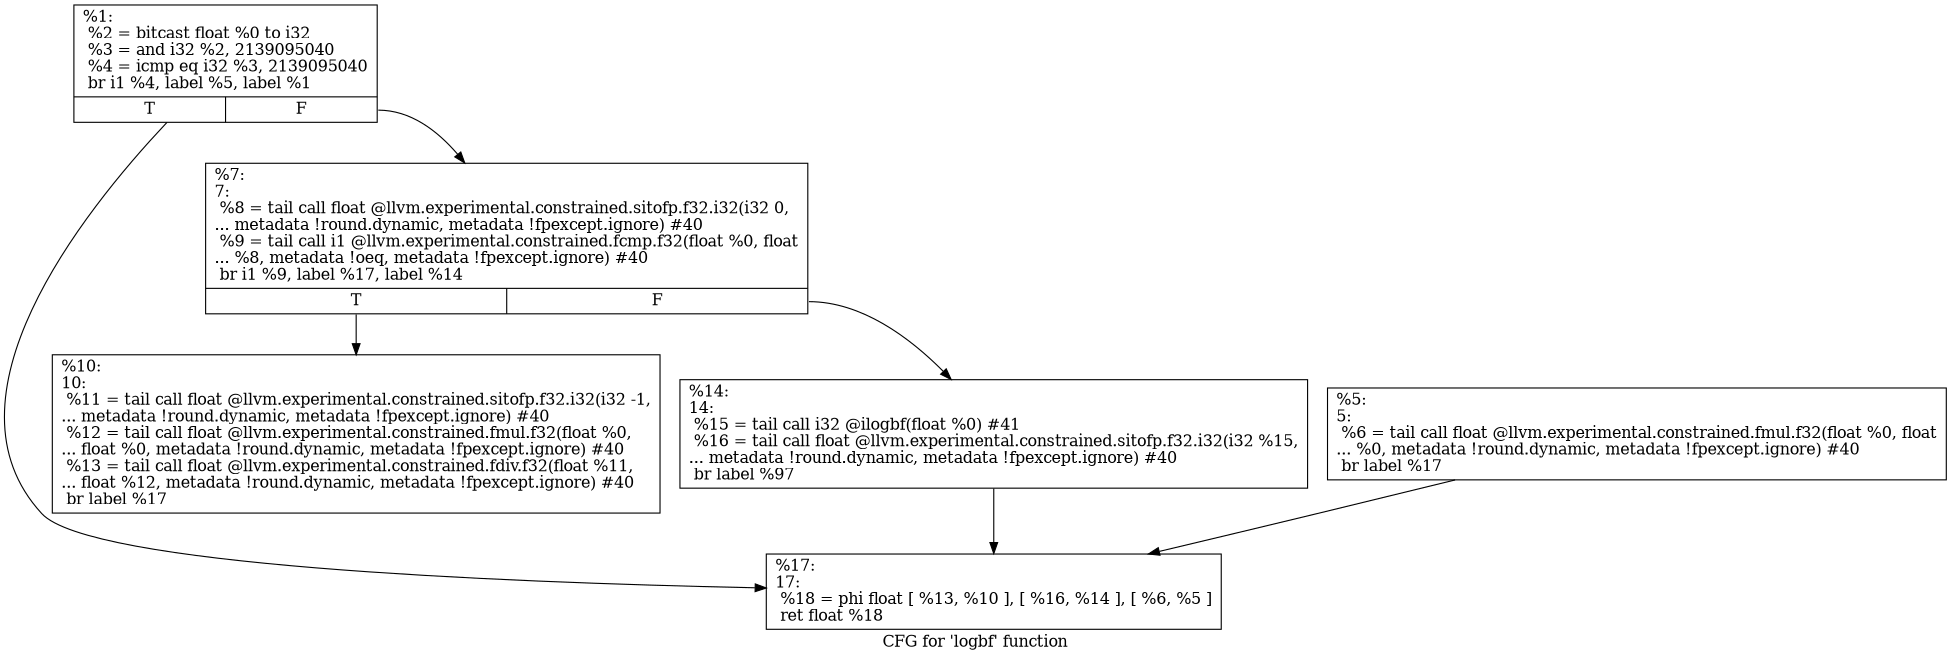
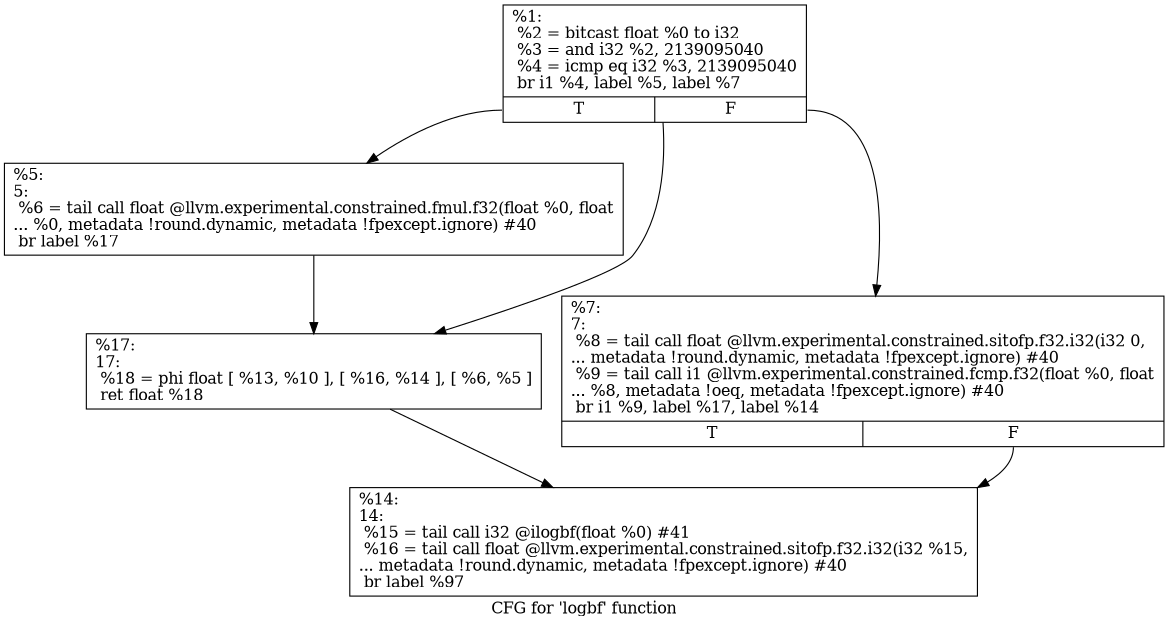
(197, 84) -> (627, 84)
none -> (436, 124)
(356, 434) -> none
(994, 515) -> (467, 446)
